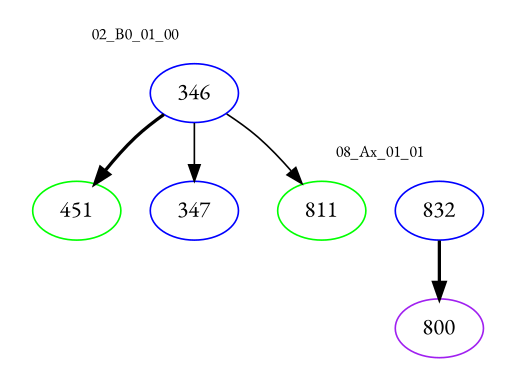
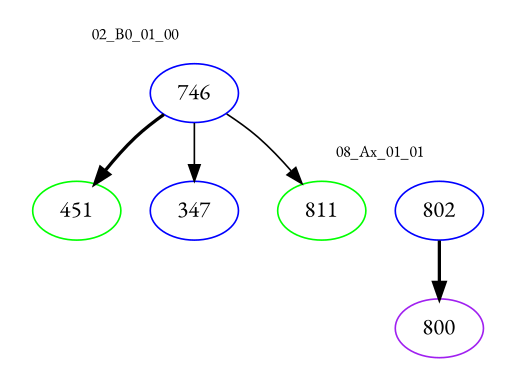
(194, 93) -> (194, 93)
(439, 211) -> (439, 211)
